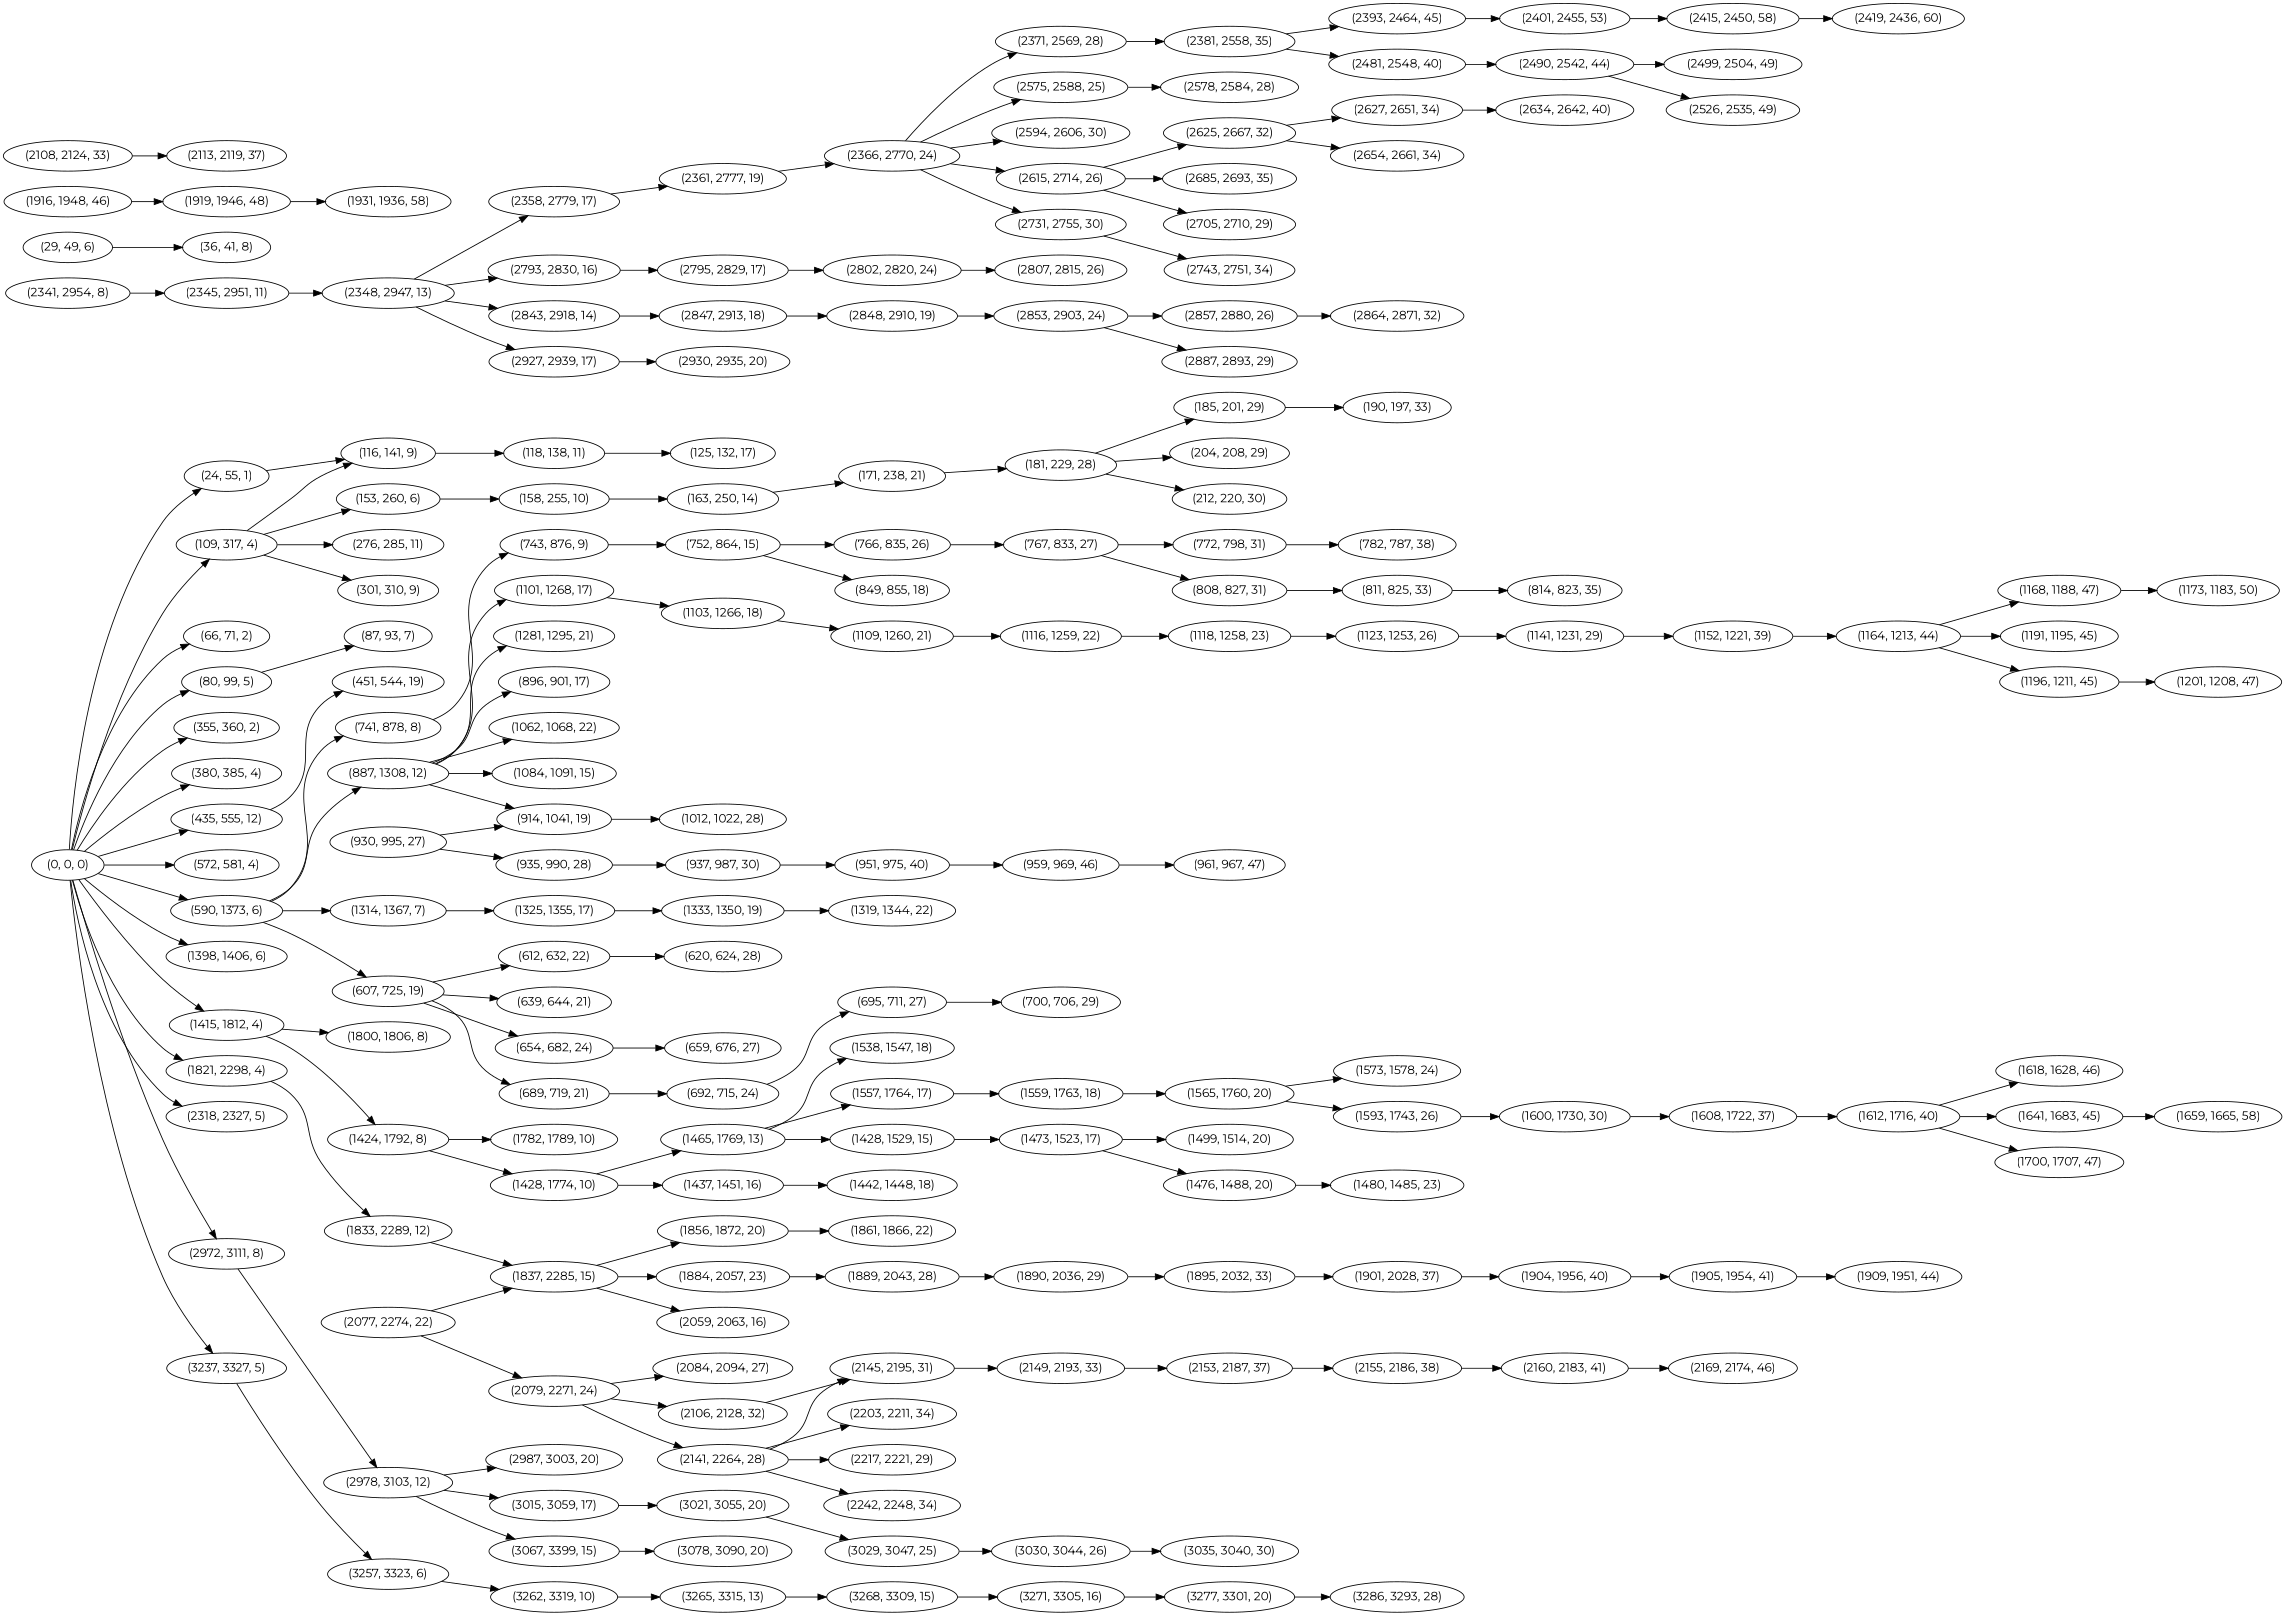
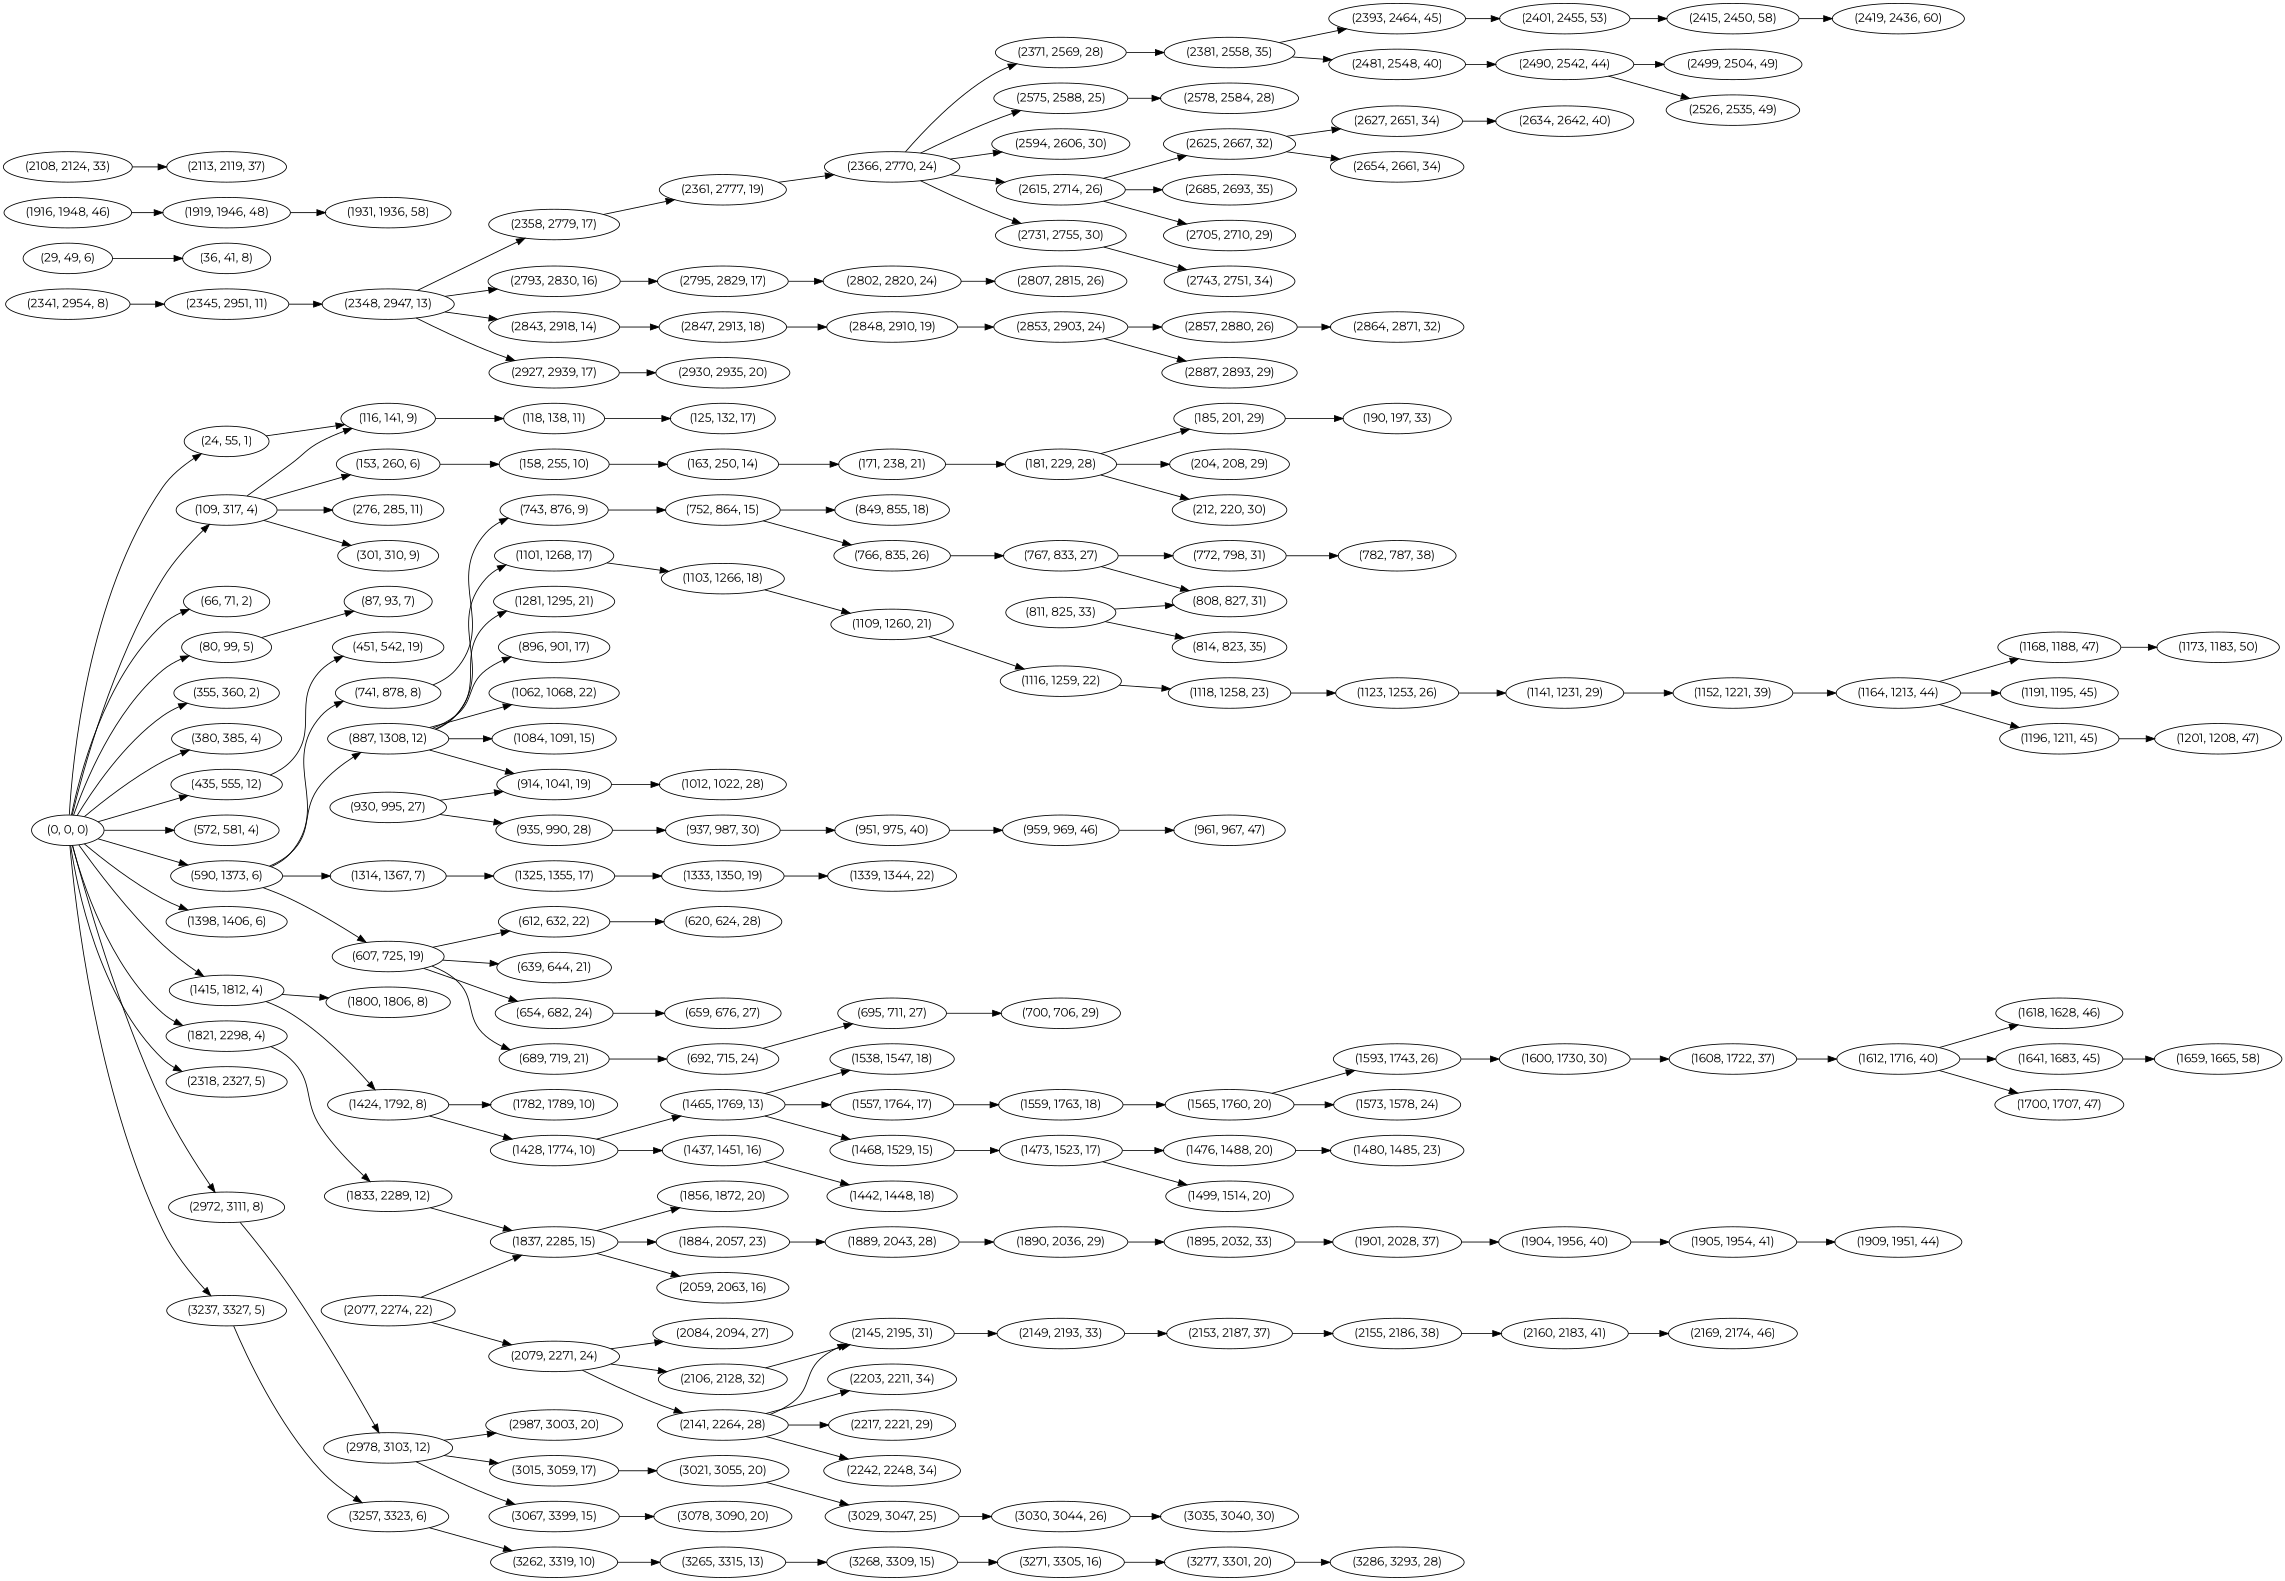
(1310, 591) -> (1140, 607)
(388, 682) -> (388, 647)
(892, 911) -> (892, 876)
(892, 1140) -> (892, 1151)
(892, 1231) -> none
